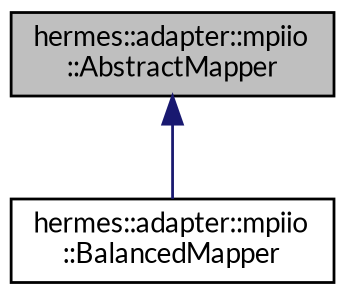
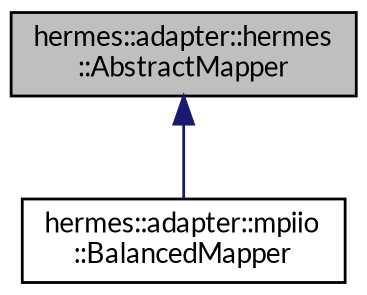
(173, 54) -> (184, 54)
